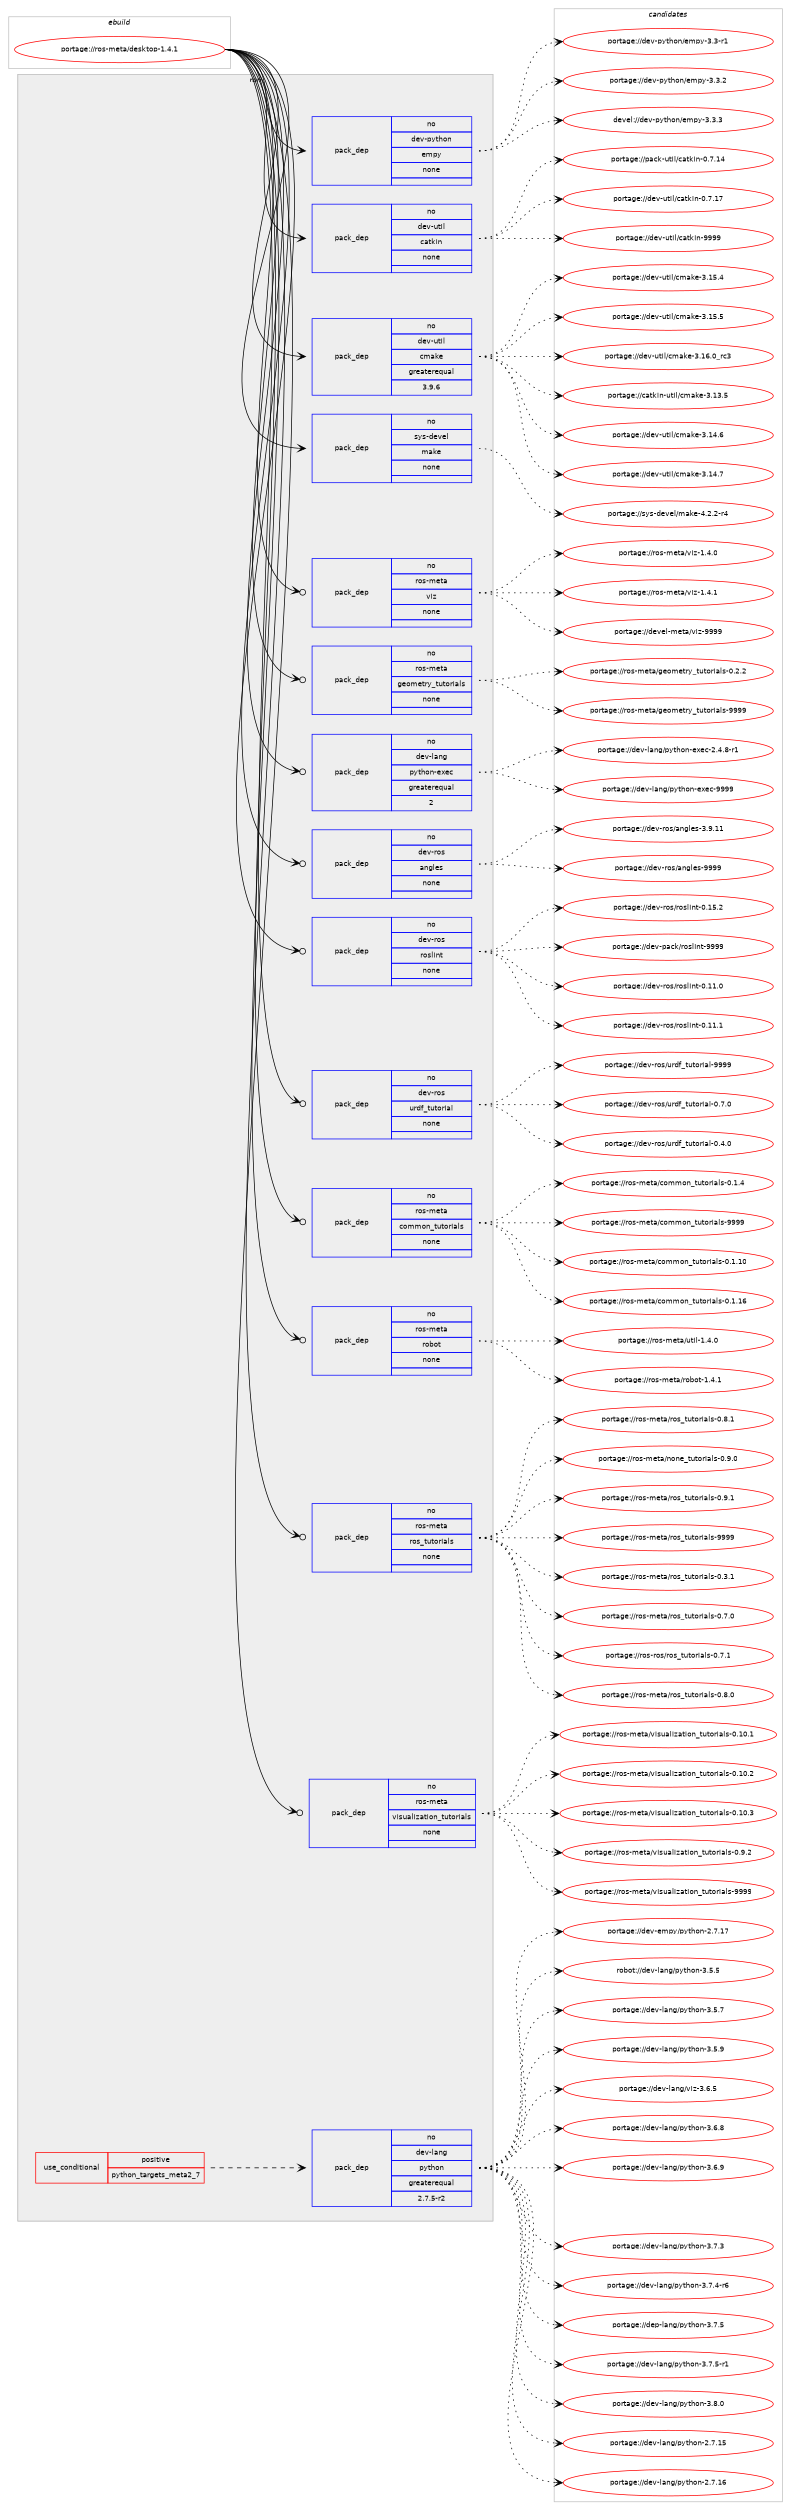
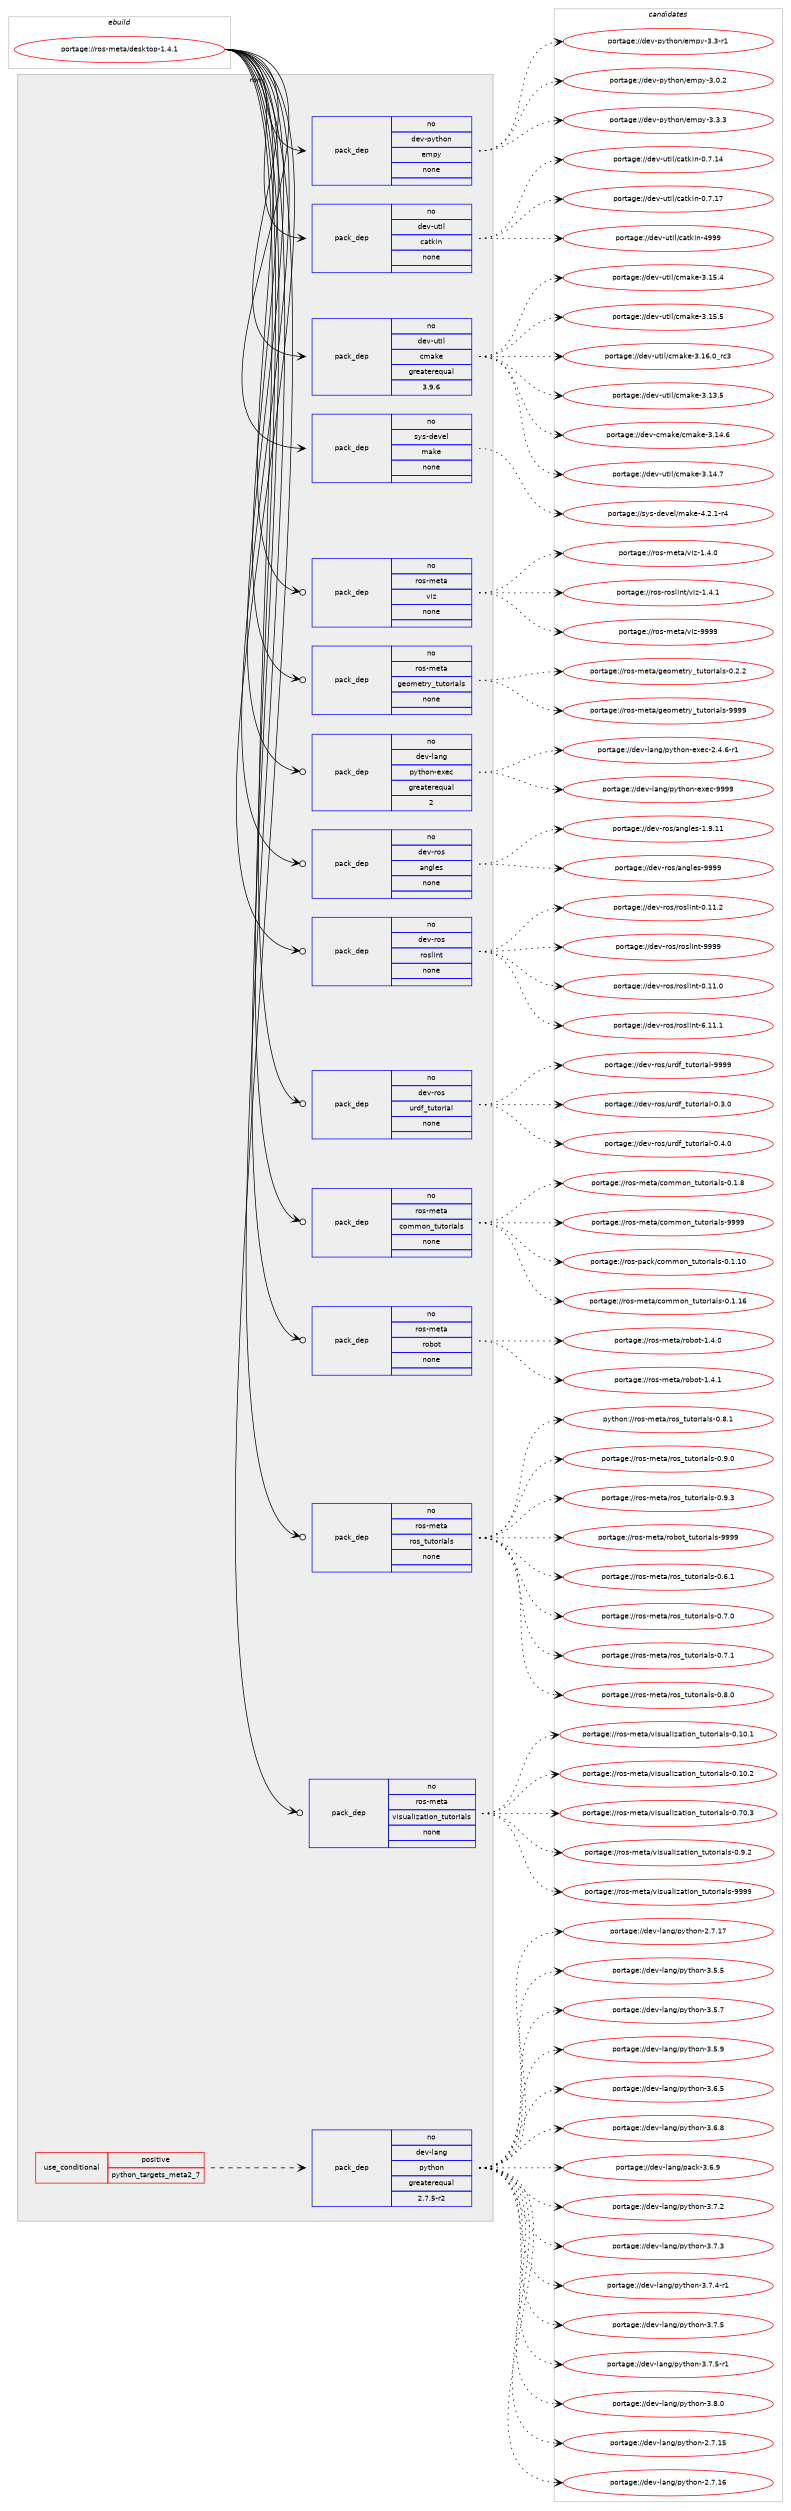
(668, 81) -> (668, 81)
(668, 120) -> (668, 120)
(668, 160) -> (668, 160)
(668, 238) -> (668, 238)
(668, 396) -> (668, 396)
(668, 435) -> (668, 435)
(668, 514) -> (668, 514)
(668, 593) -> (668, 593)
(668, 632) -> (668, 632)
(668, 750) -> (668, 750)
(668, 829) -> (668, 829)
(668, 908) -> (668, 908)
(668, 947) -> (668, 947)
(668, 1026) -> (668, 1026)
(668, 1105) -> (668, 1105)
(668, 1183) -> (668, 1183)
(668, 1262) -> (668, 1262)
(668, 1341) -> (668, 1341)
(668, 1420) -> (668, 1420)
(668, 1459) -> (668, 1459)
(668, 1498) -> (668, 1498)
(668, 1538) -> (668, 1538)
(668, 1577) -> (668, 1577)
(668, 1656) -> (668, 1656)
(668, 1813) -> (668, 1813)
(668, 1932) -> (668, 1932)
(668, 1971) -> (668, 1971)
(668, 2089) -> (668, 2089)
(668, 2168) -> (668, 2168)
none -> (668, 2207)
(668, 2286) -> (668, 2286)
(668, 2325) -> (668, 2325)
